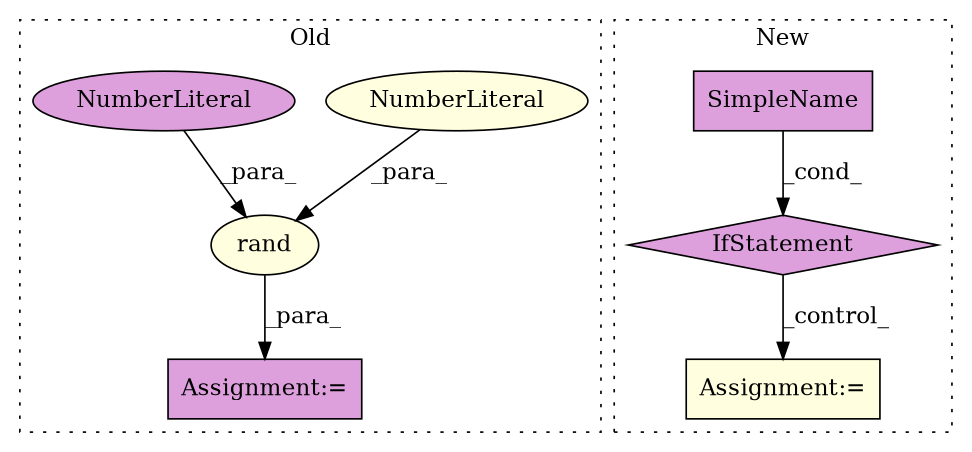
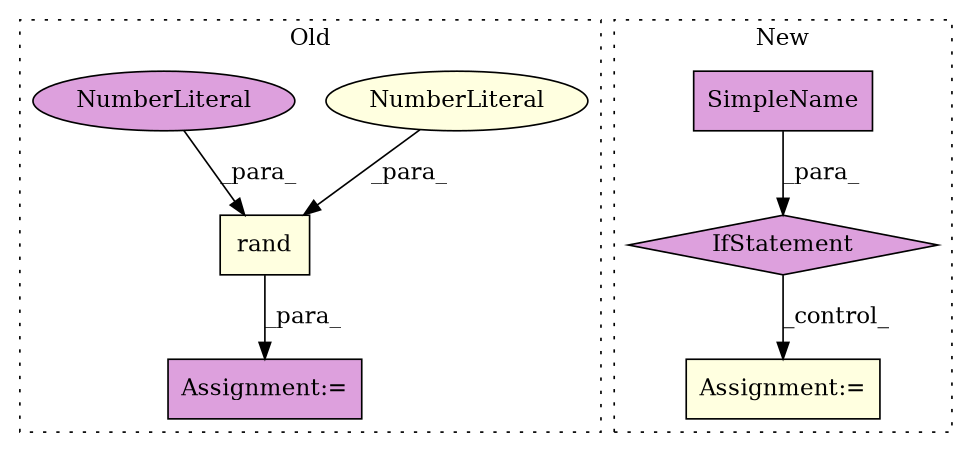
(823, 173) -> (821, 173)
(265, 245) -> (265, 245)
